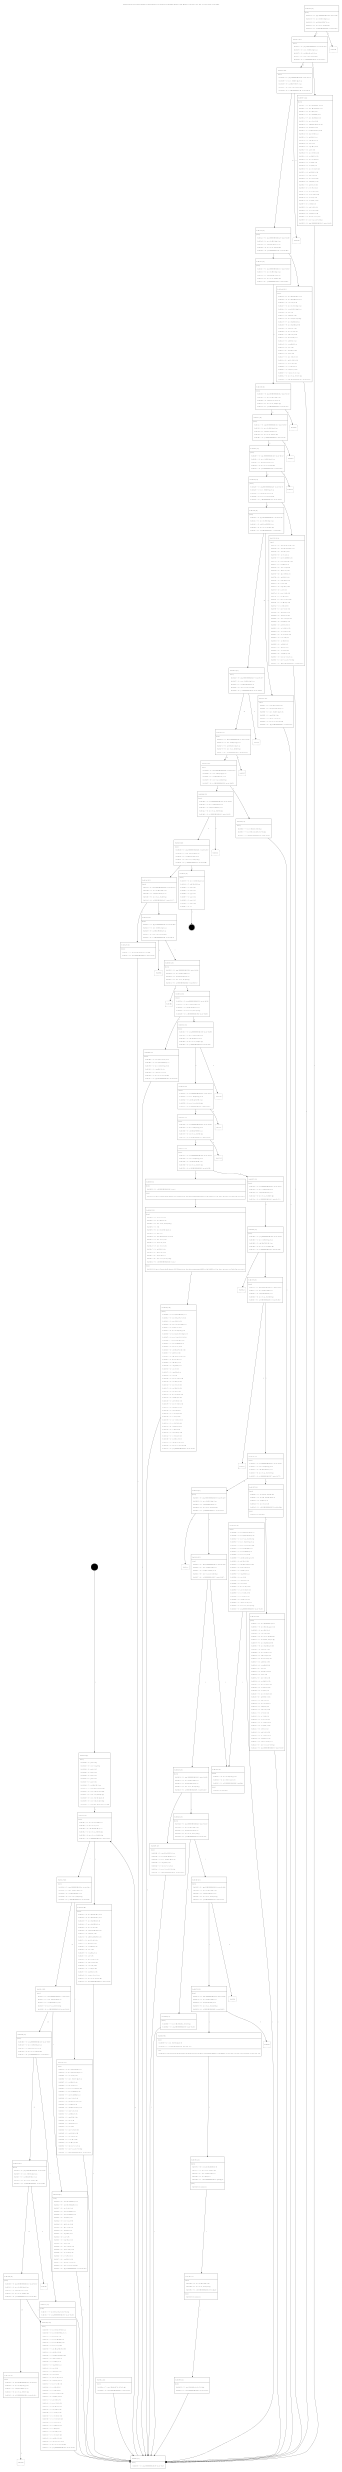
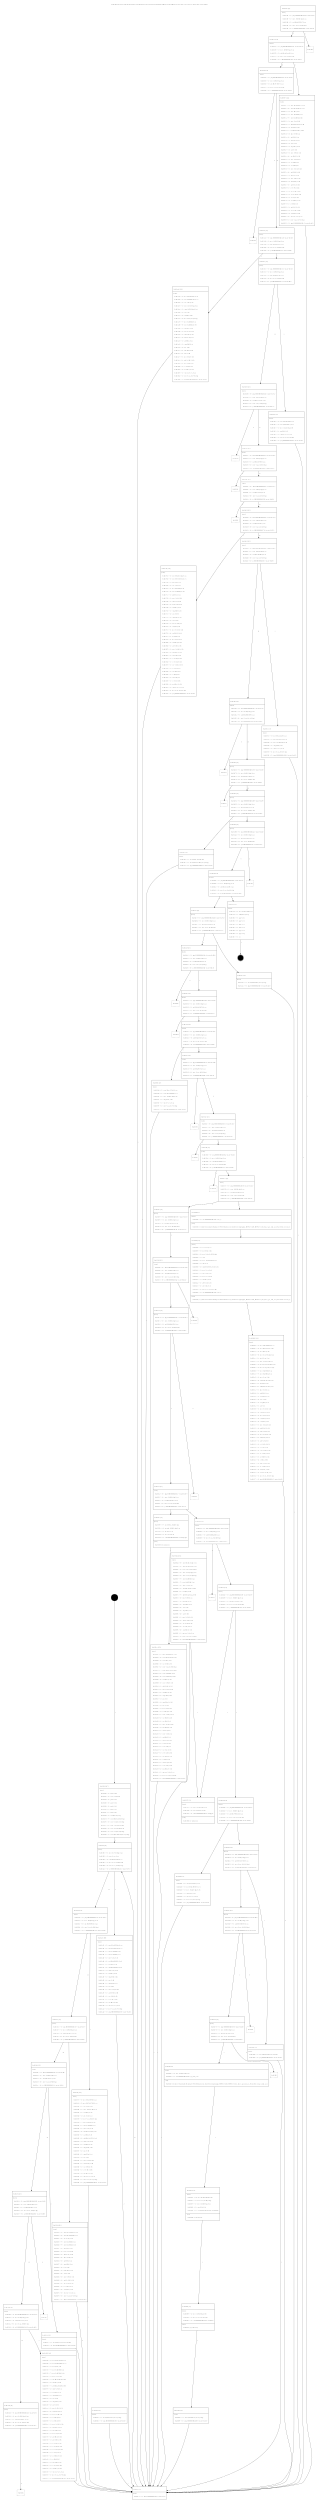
none -> (286, 427)
